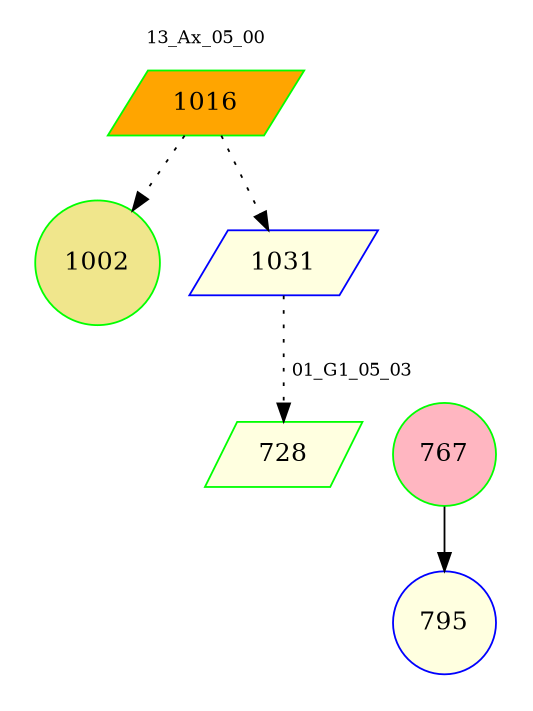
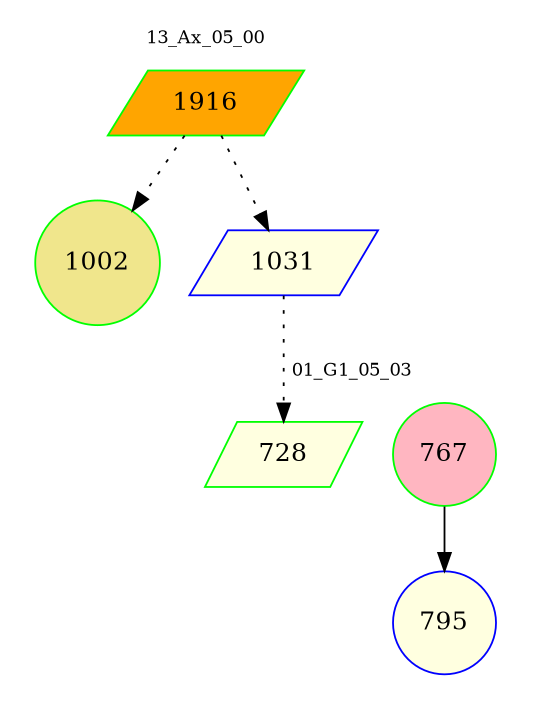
(206, 103) -> (206, 103)
